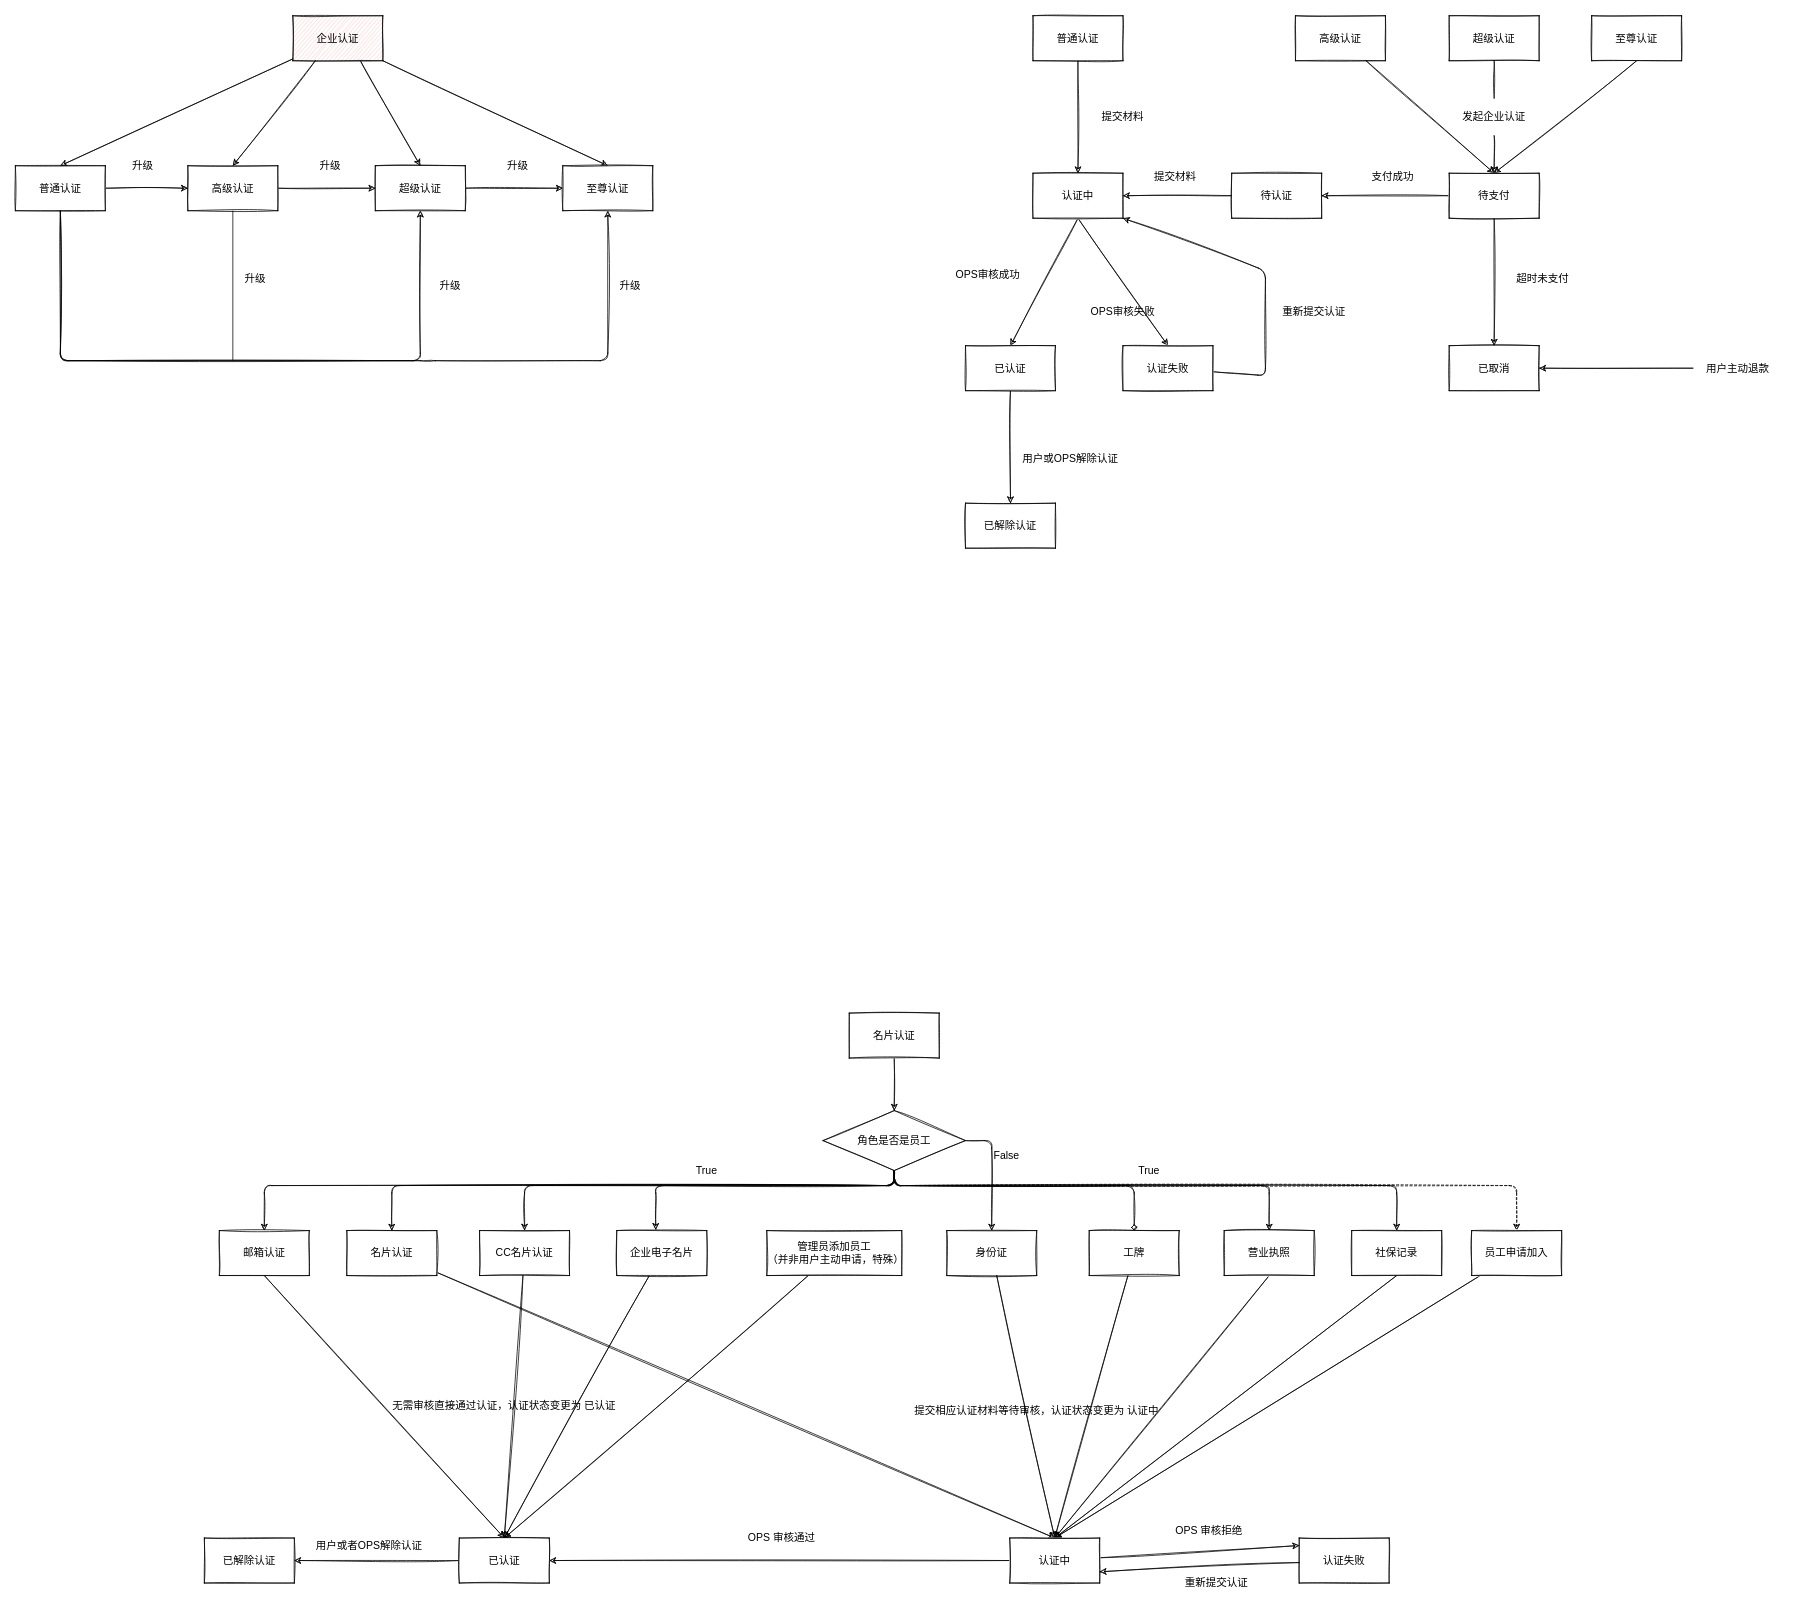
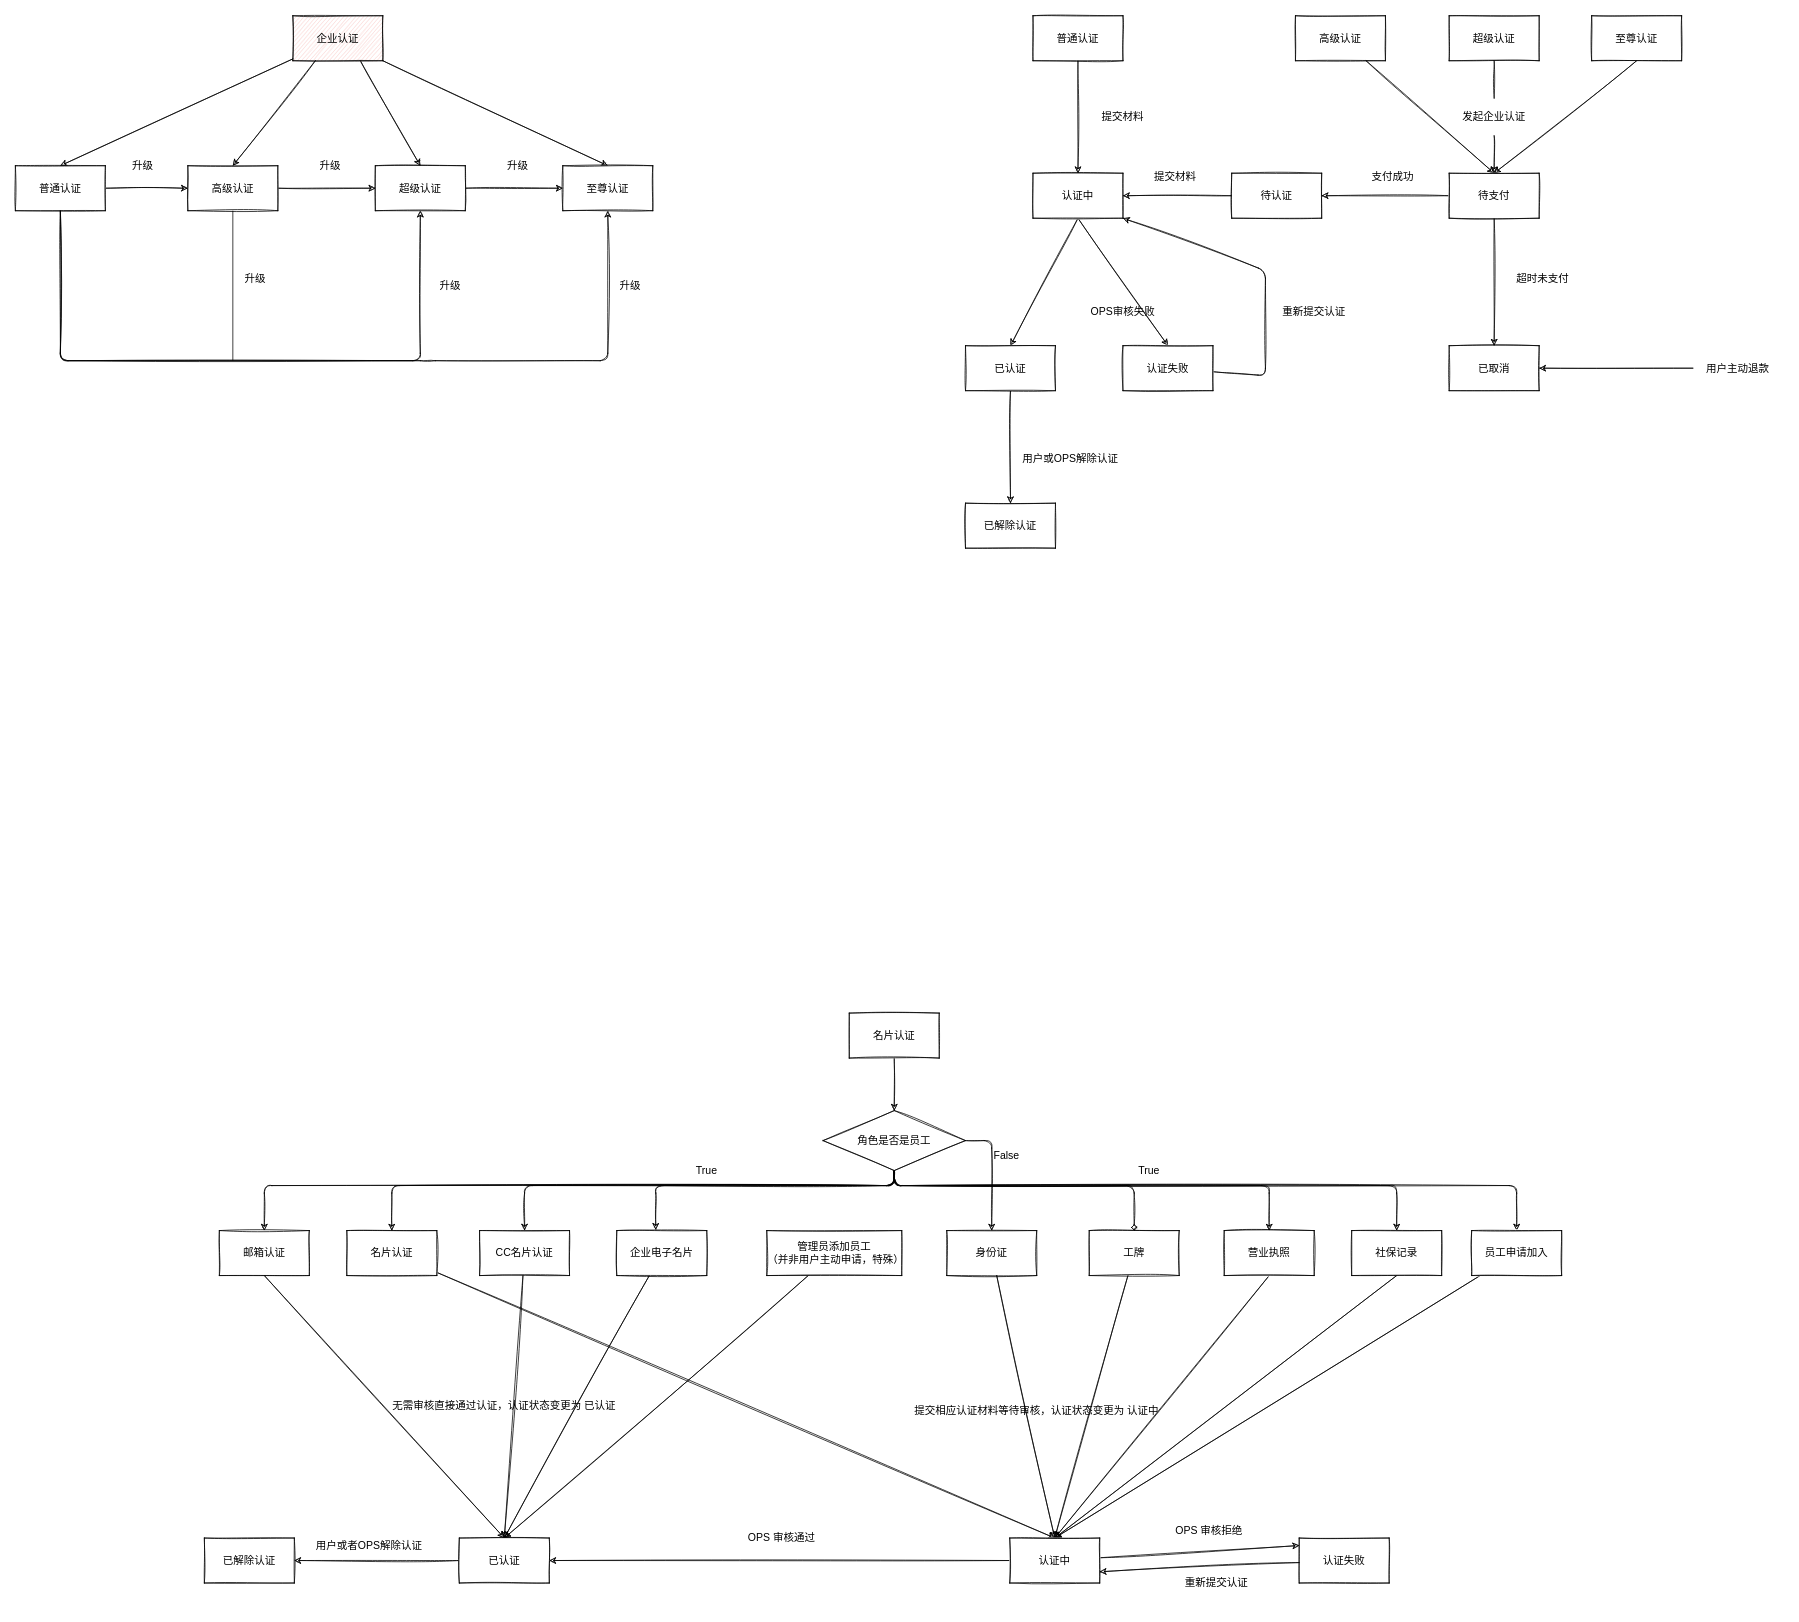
(988, 274) -> none
(1473, 1185) -> (1473, 1185)
